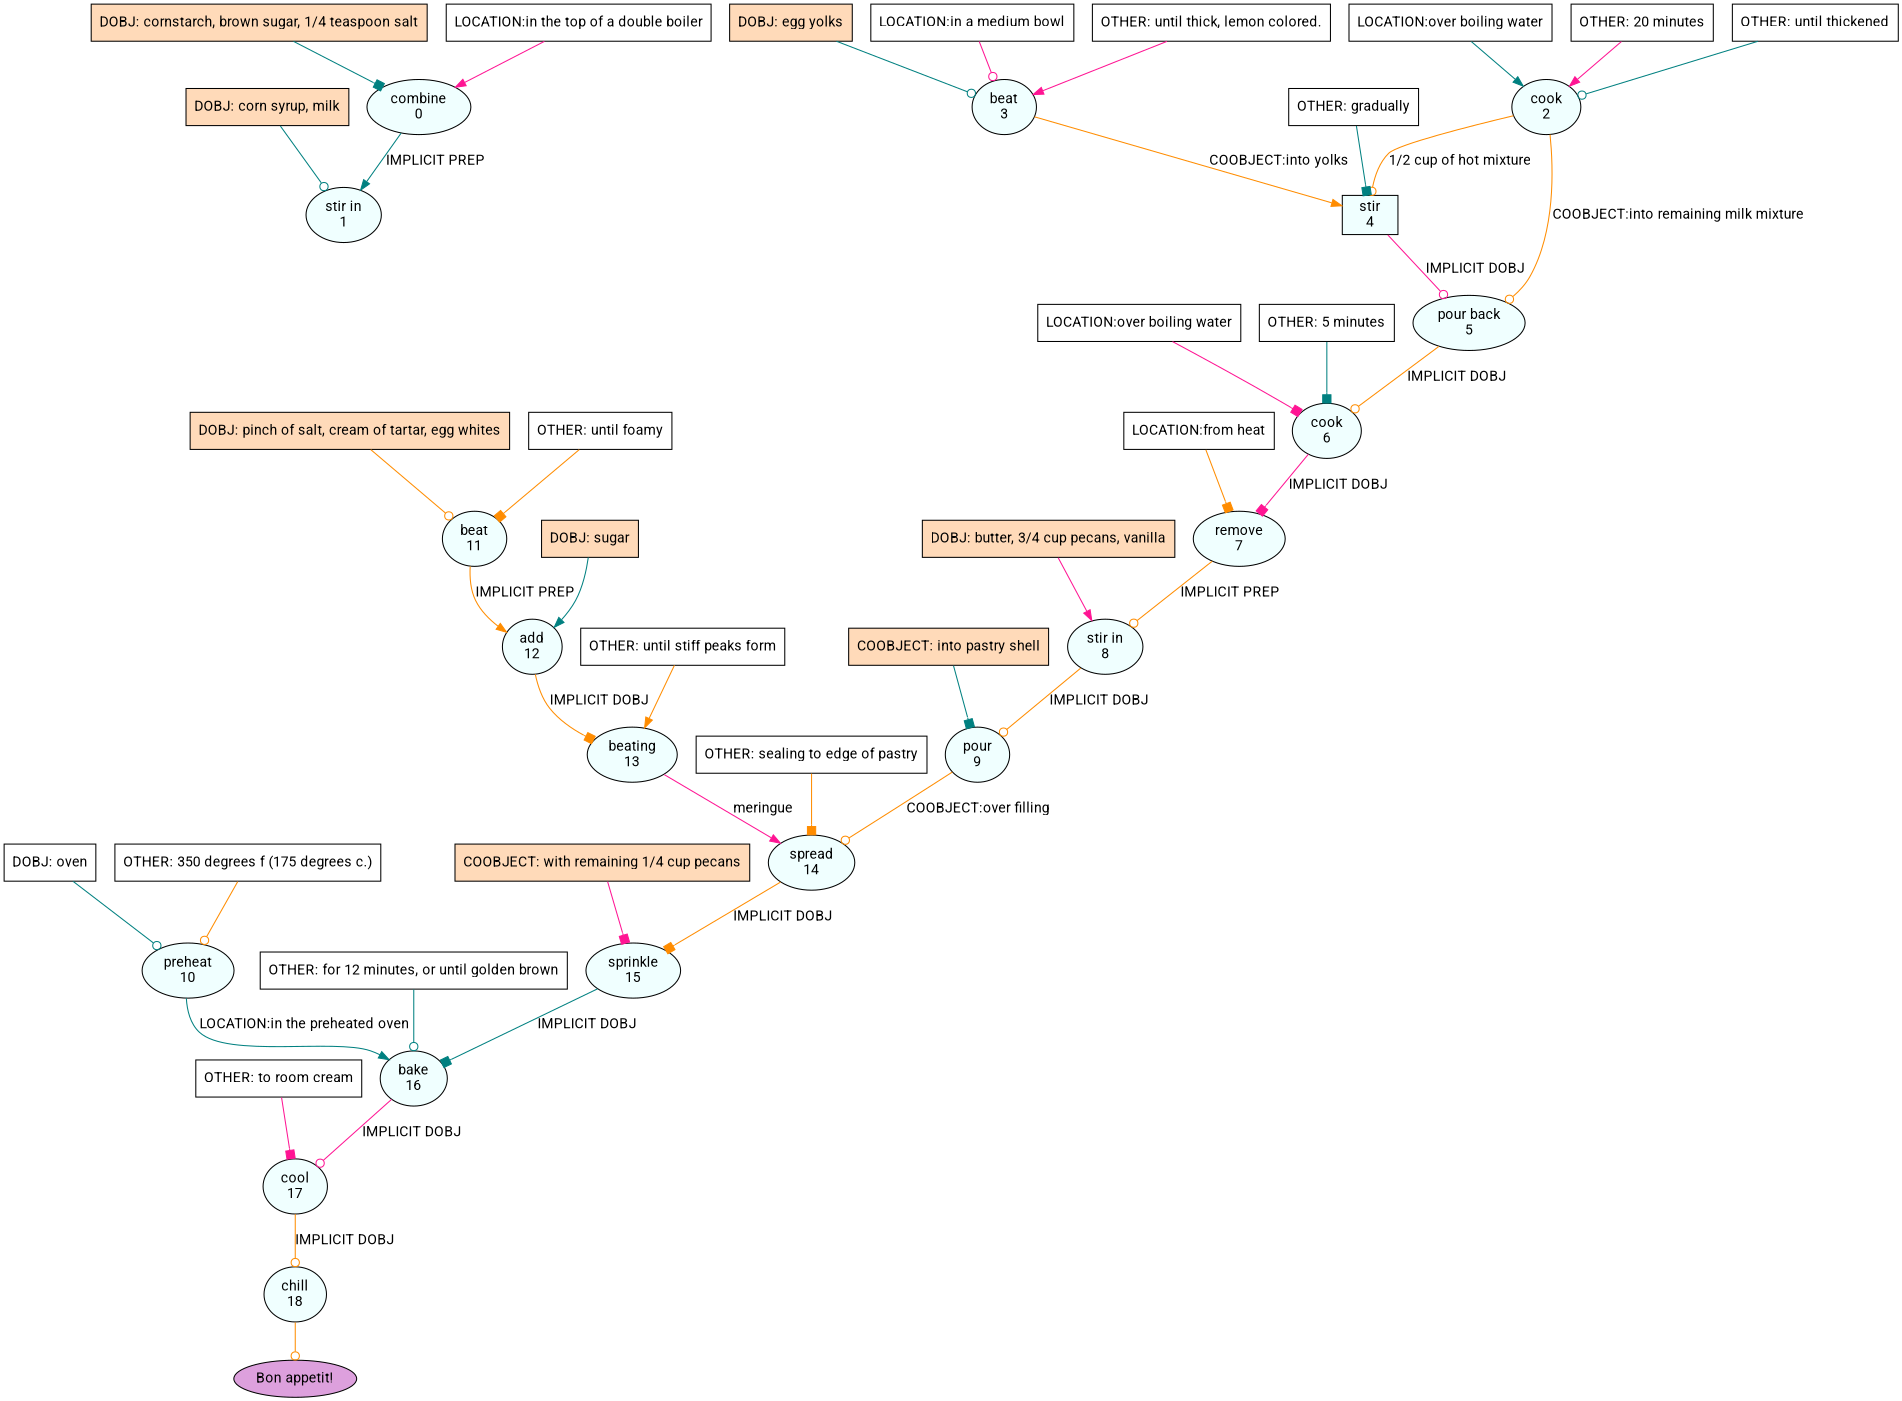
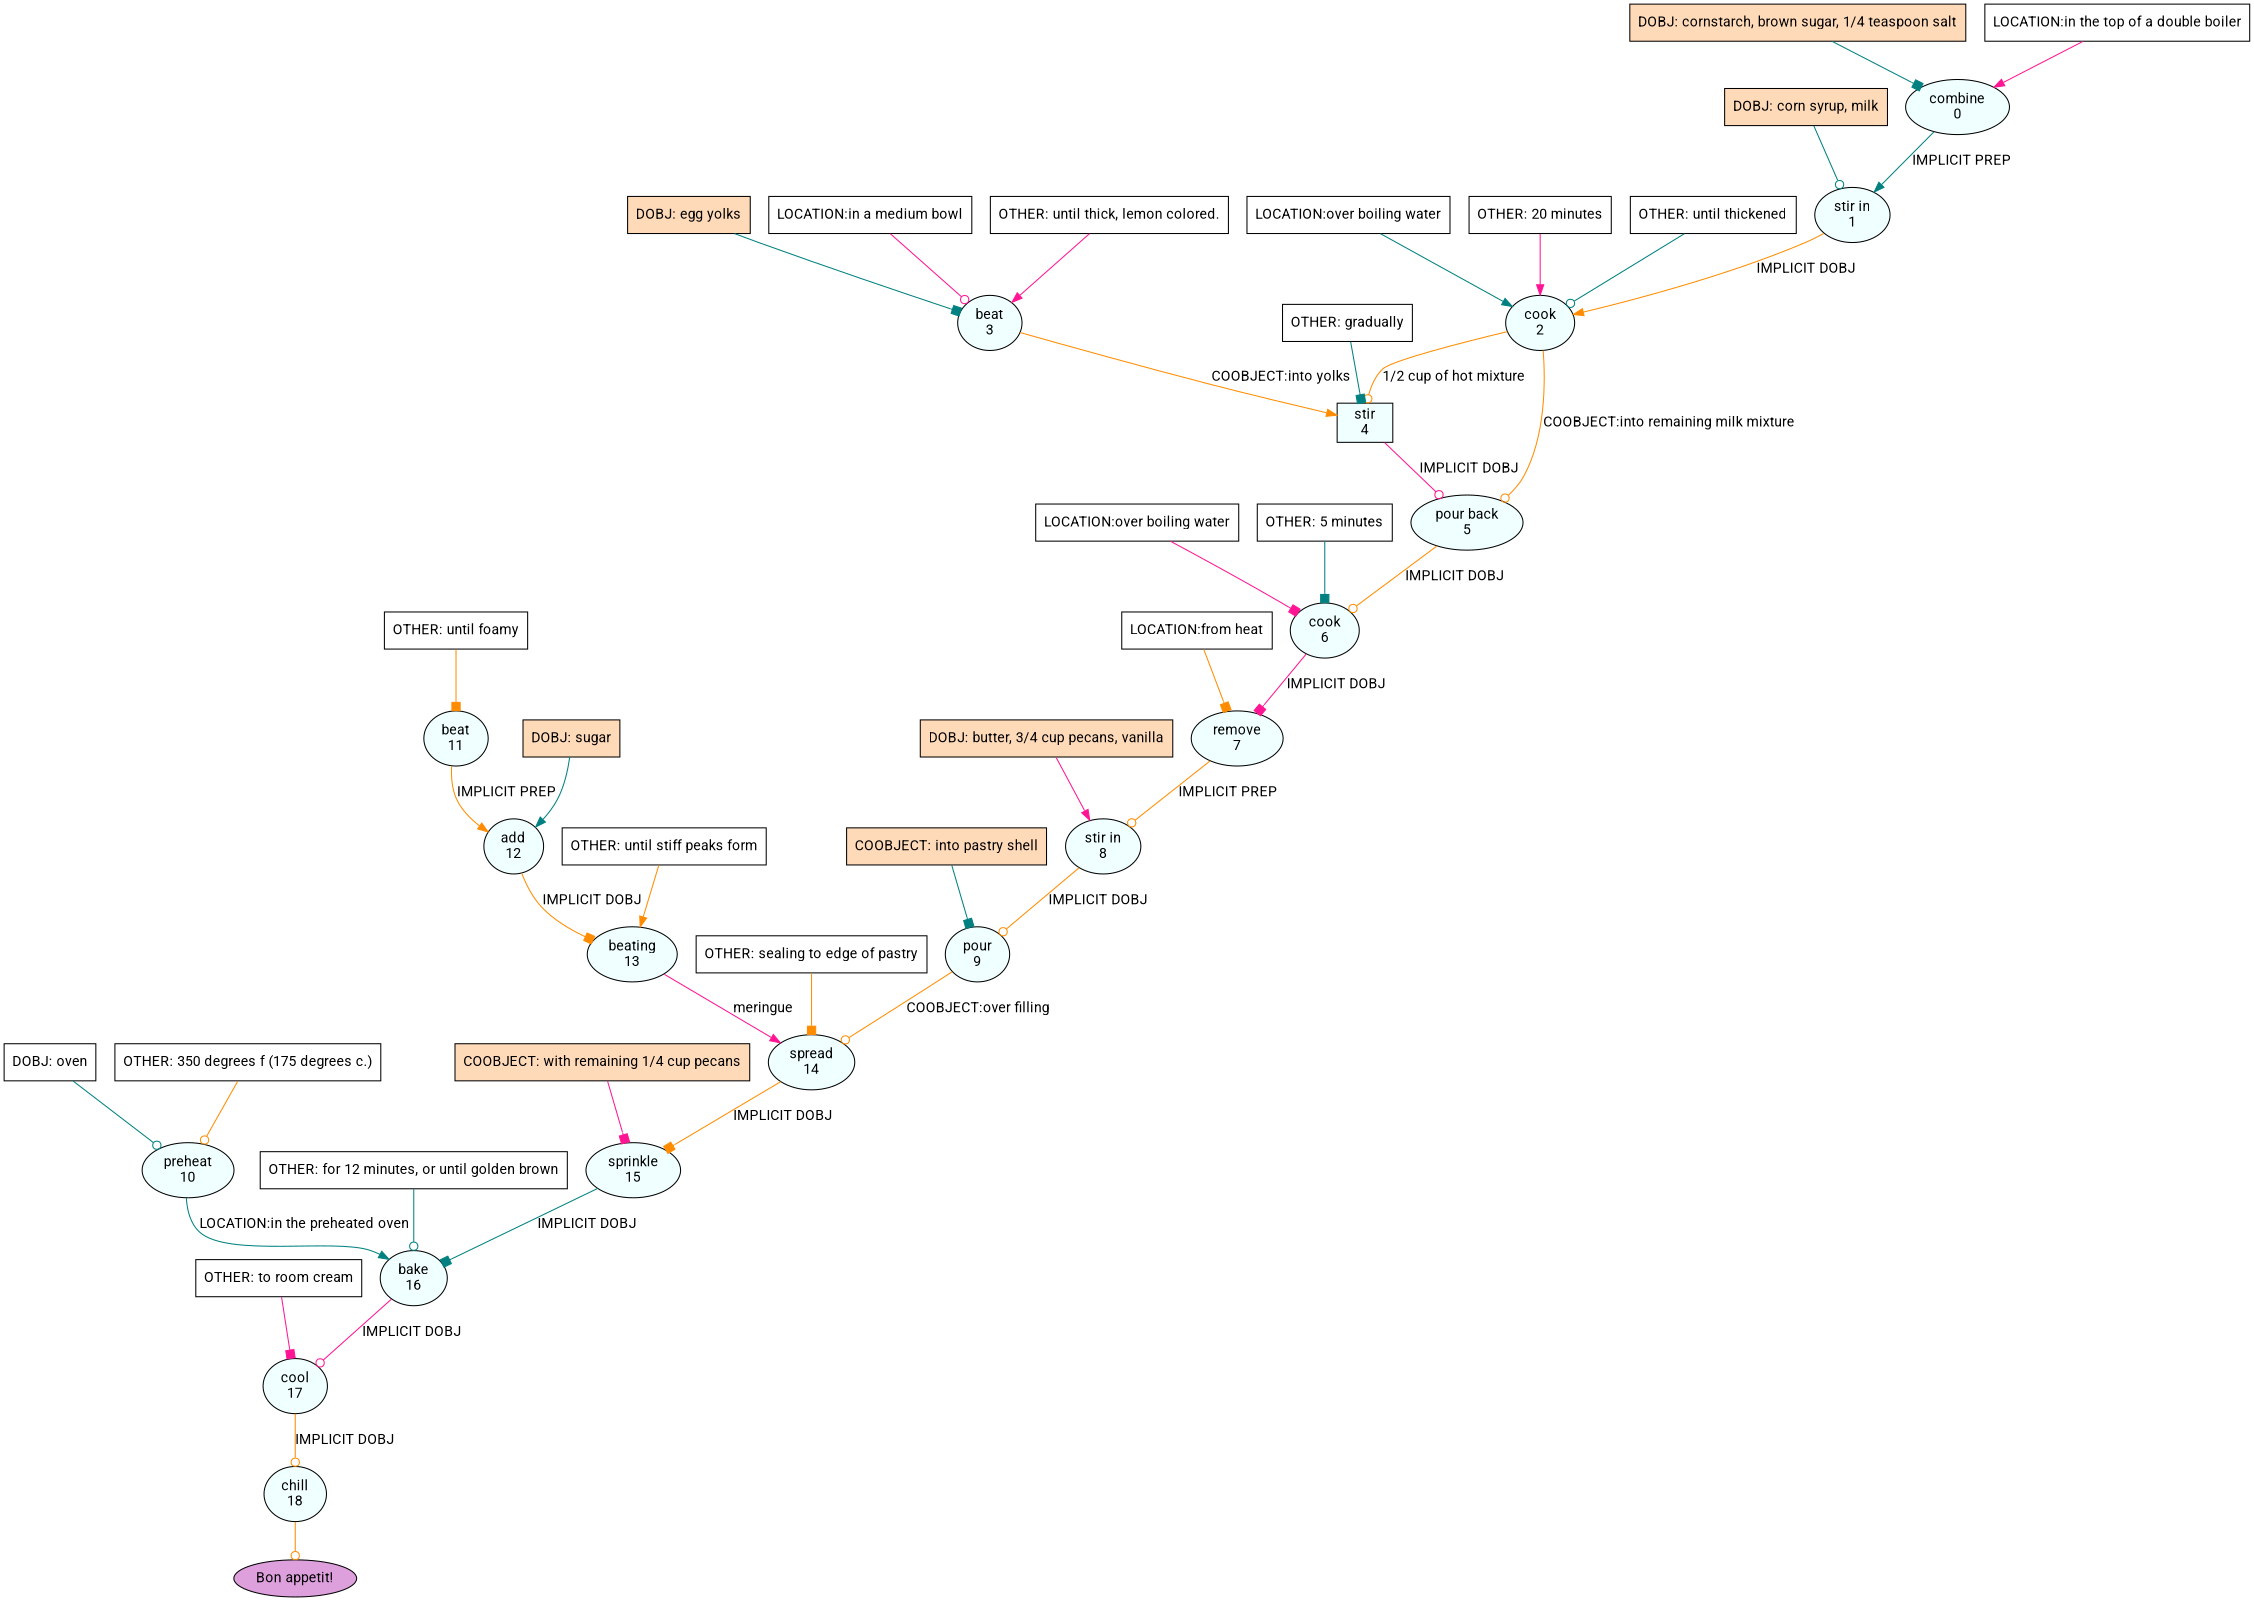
(902, 67) -> (842, 272)
none -> (1706, 278)
(350, 431) -> none
